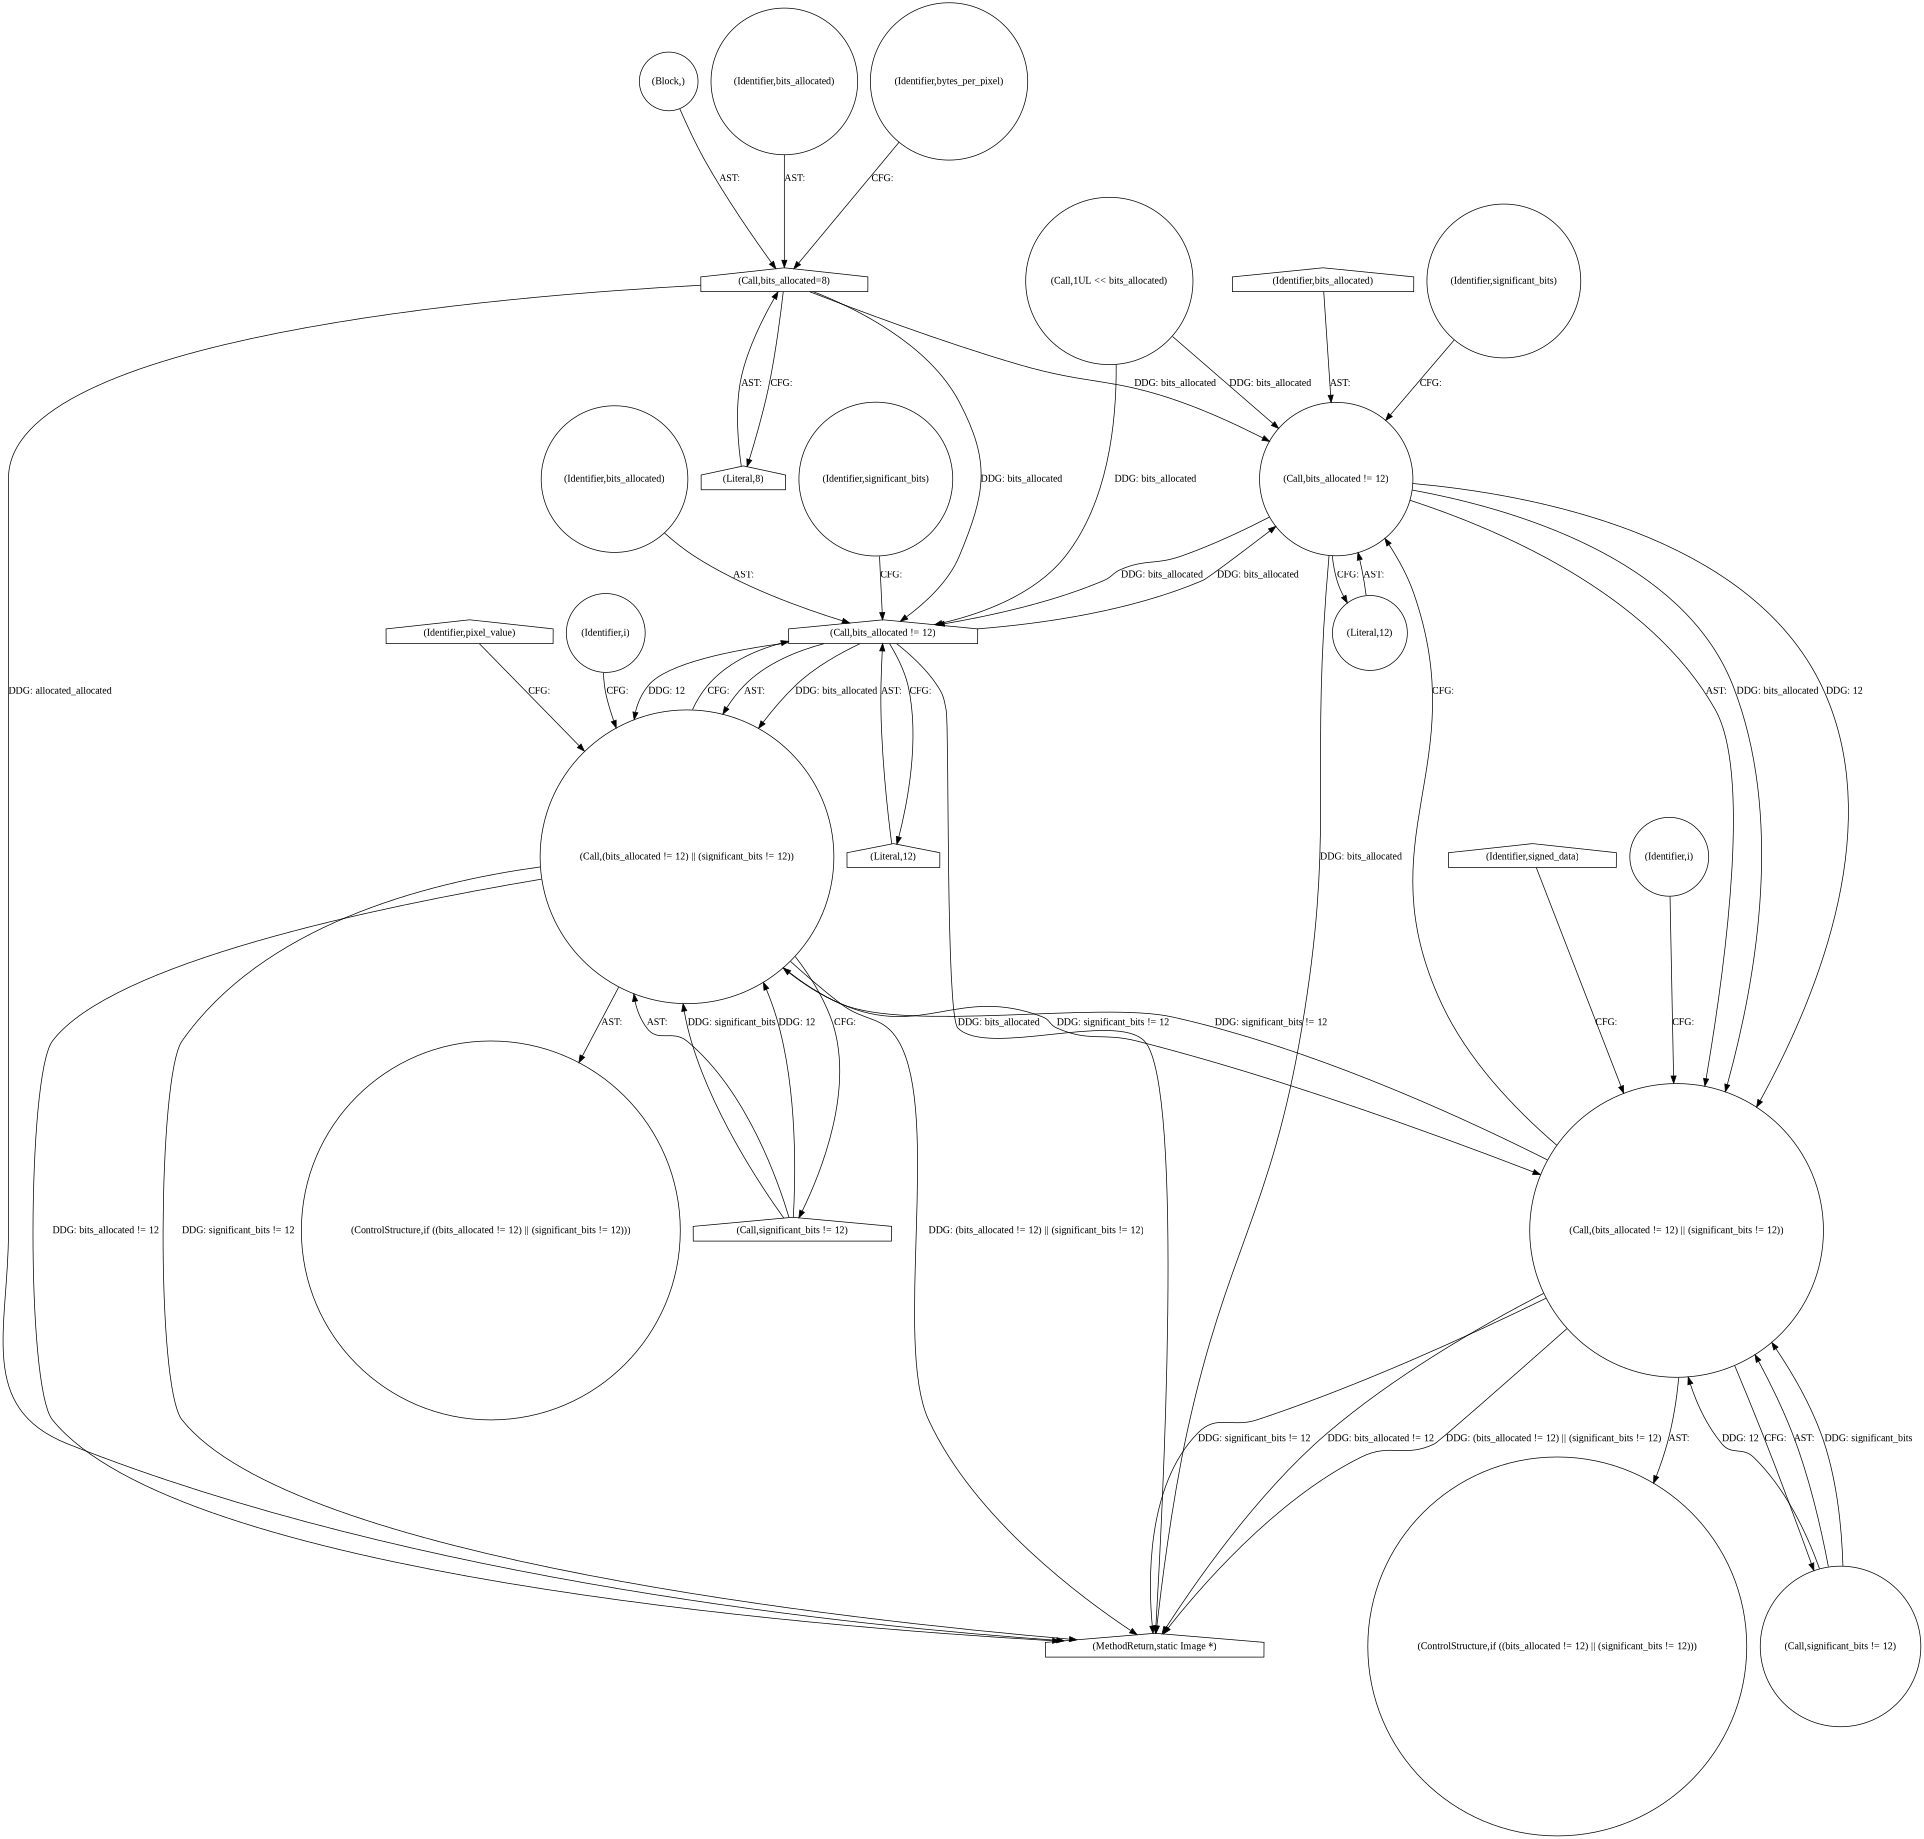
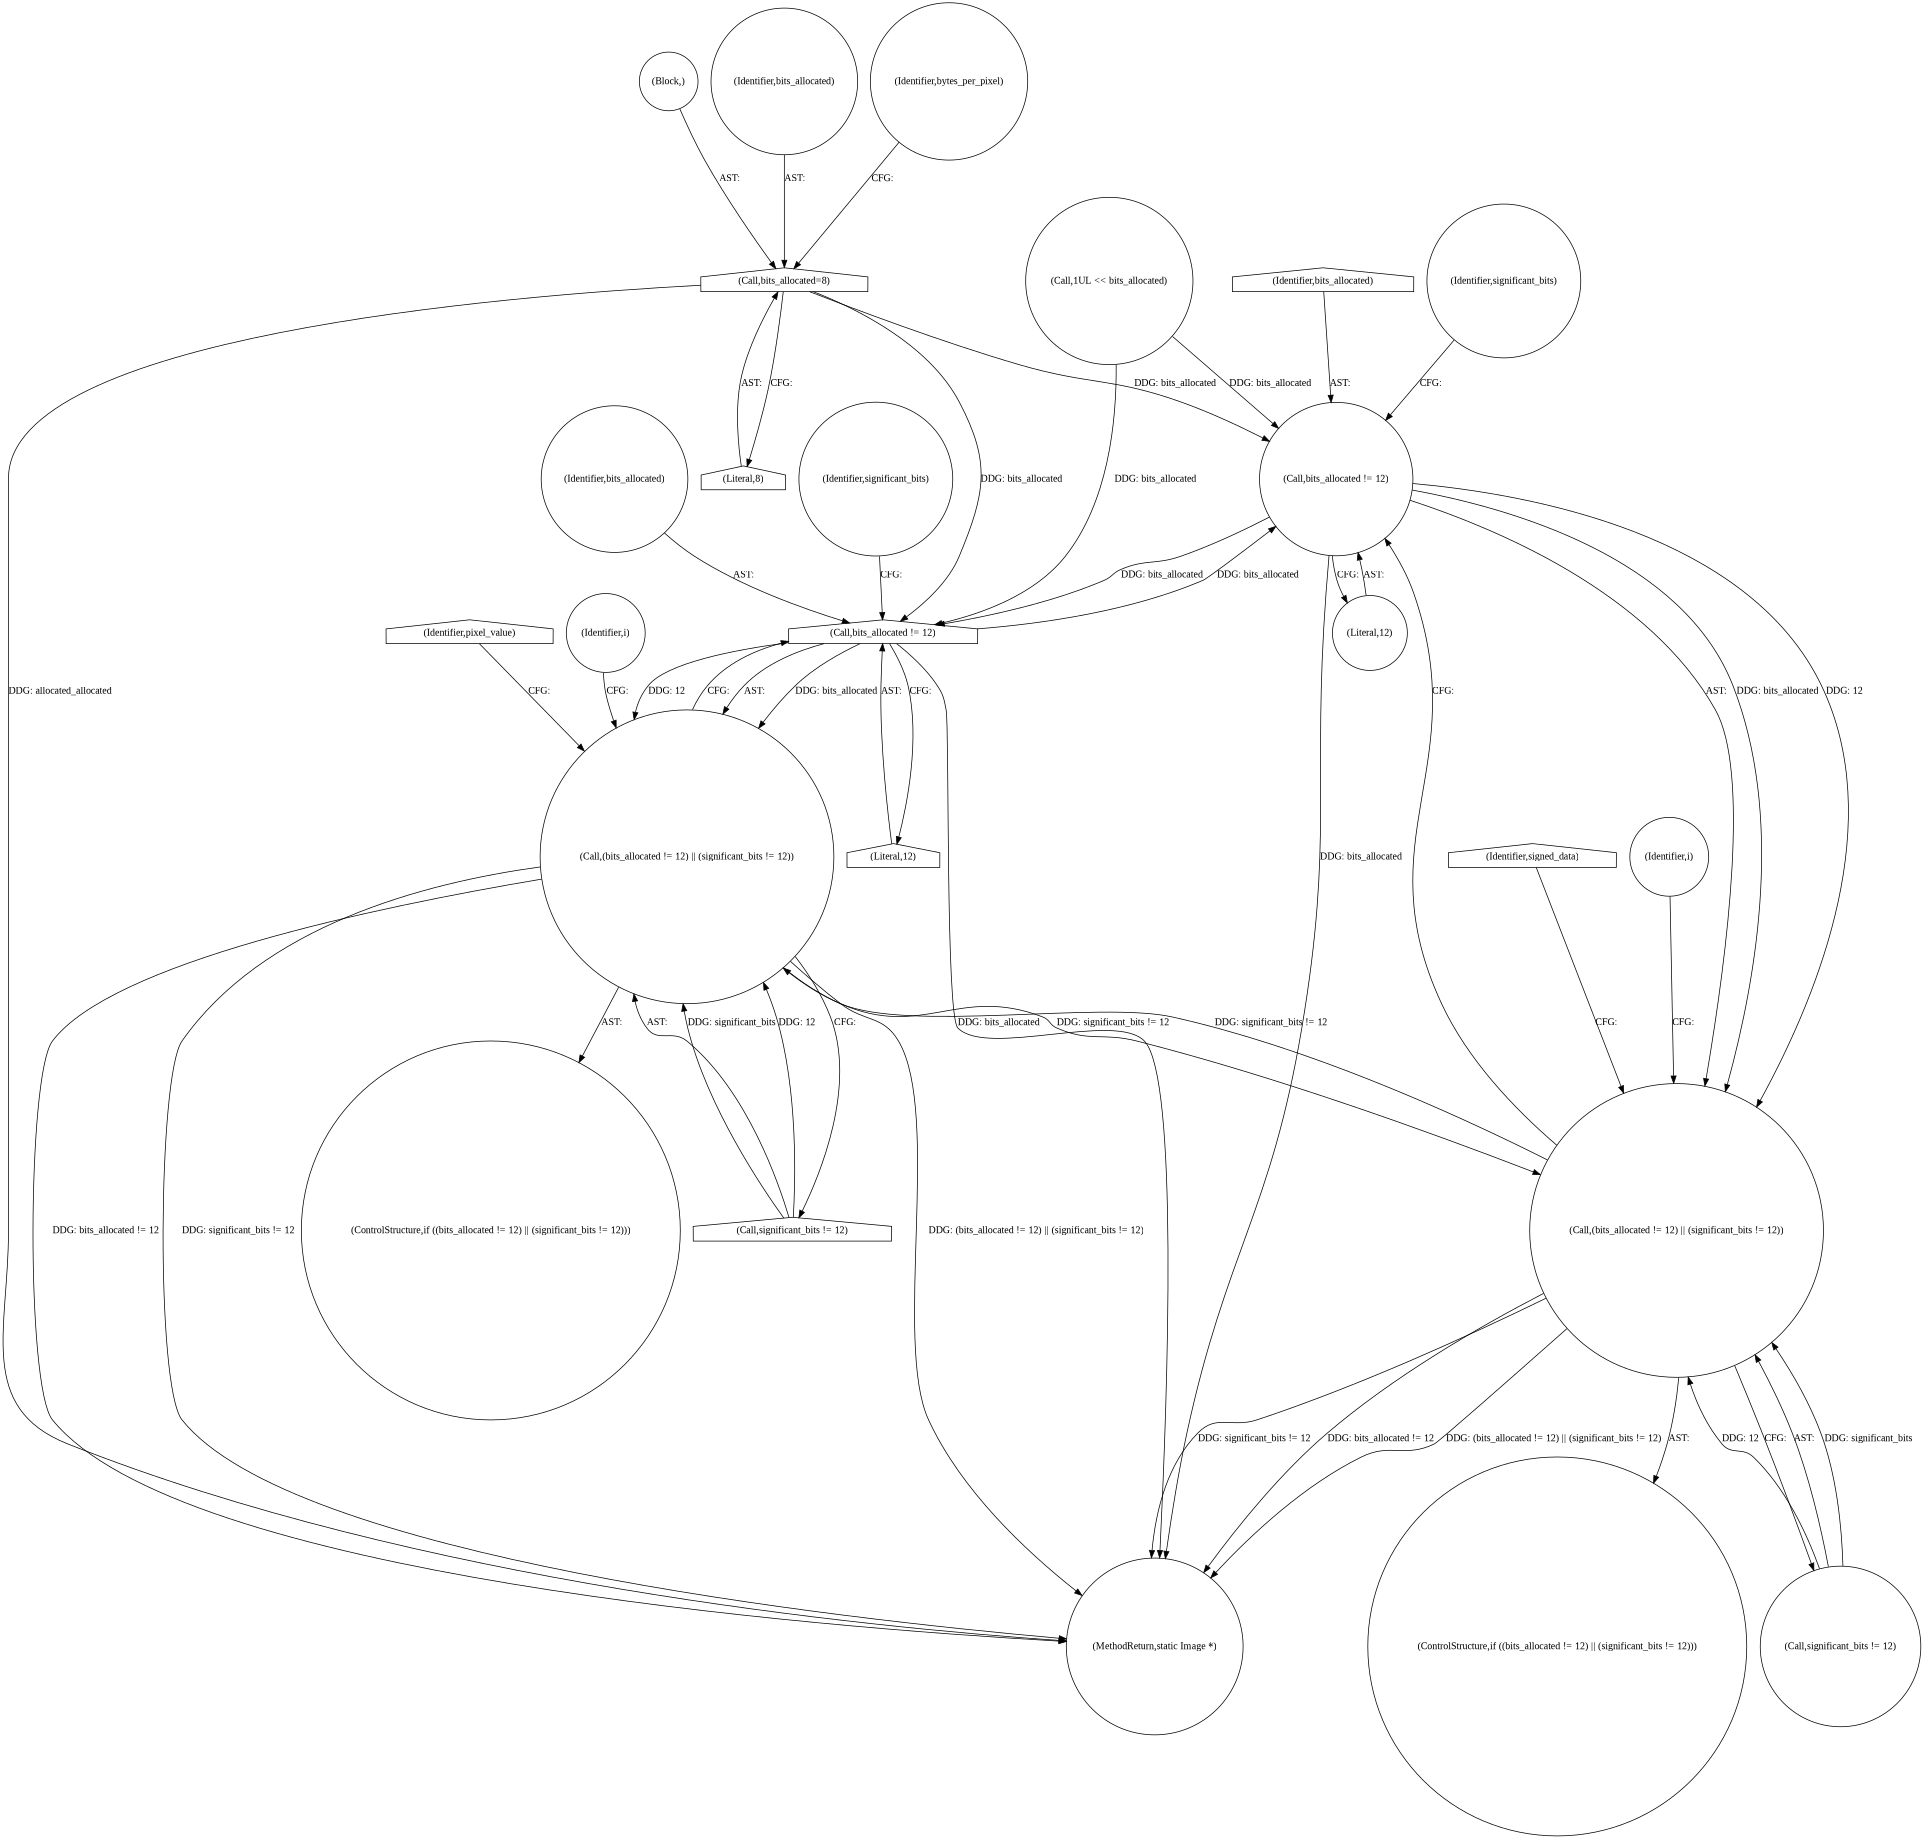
(1155, 1646) -> (1155, 1646)
